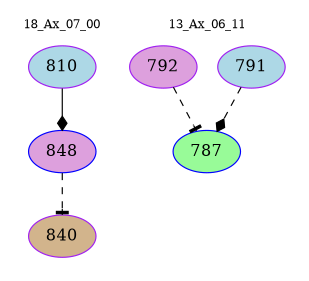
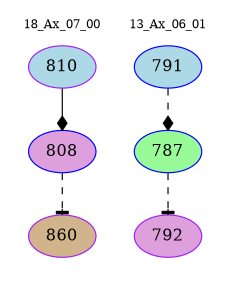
(207, 25) -> (168, 25)
(251, 67) -> (168, 67)
(183, 106) -> (168, 191)
(62, 152) -> (62, 152)
(62, 236) -> (62, 236)
